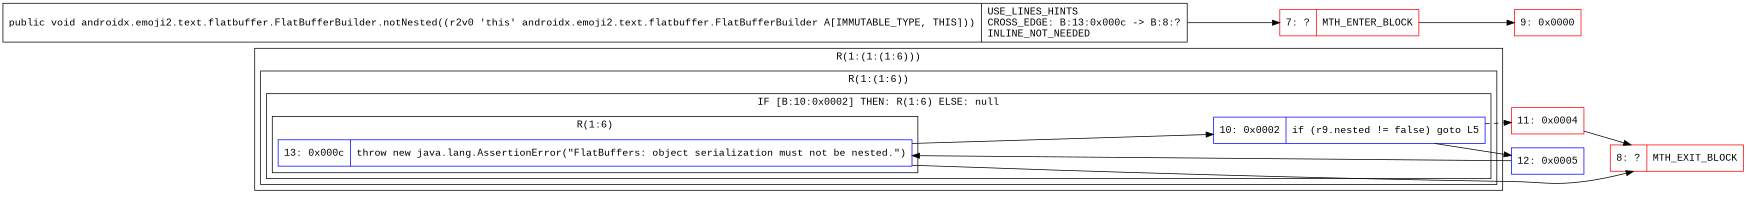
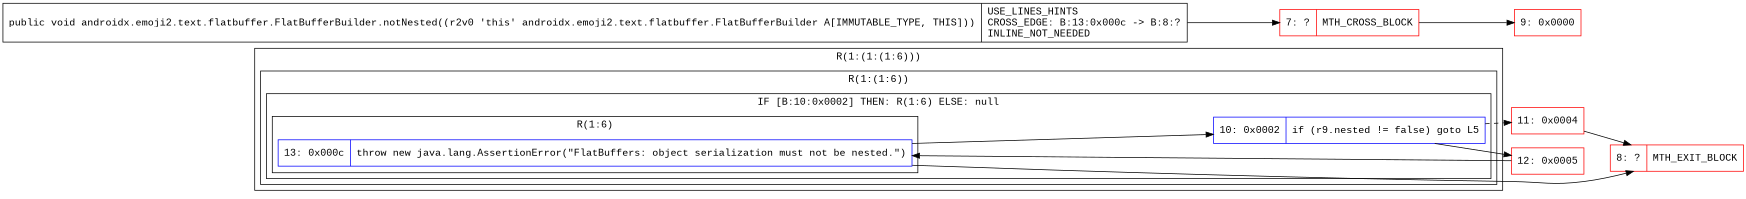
(1368, 22) -> (1368, 22)
(1548, 161) -> (1548, 161)
